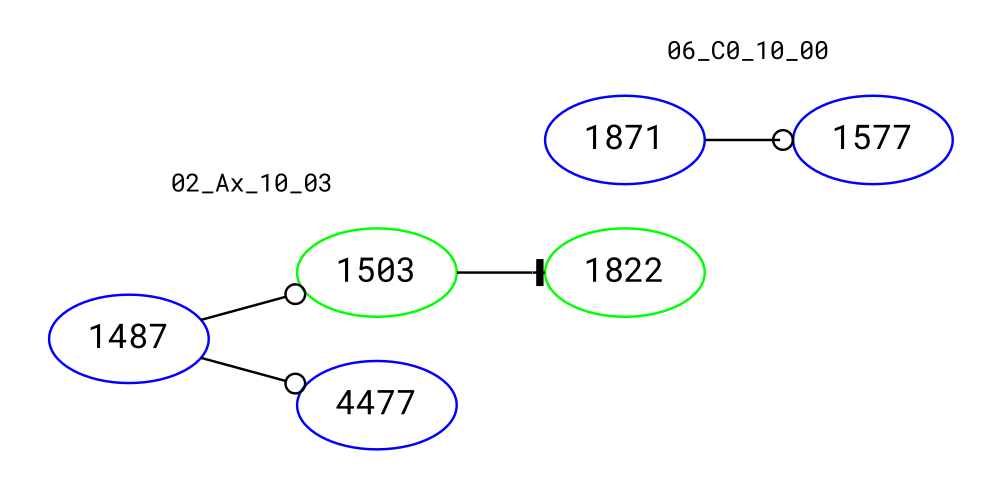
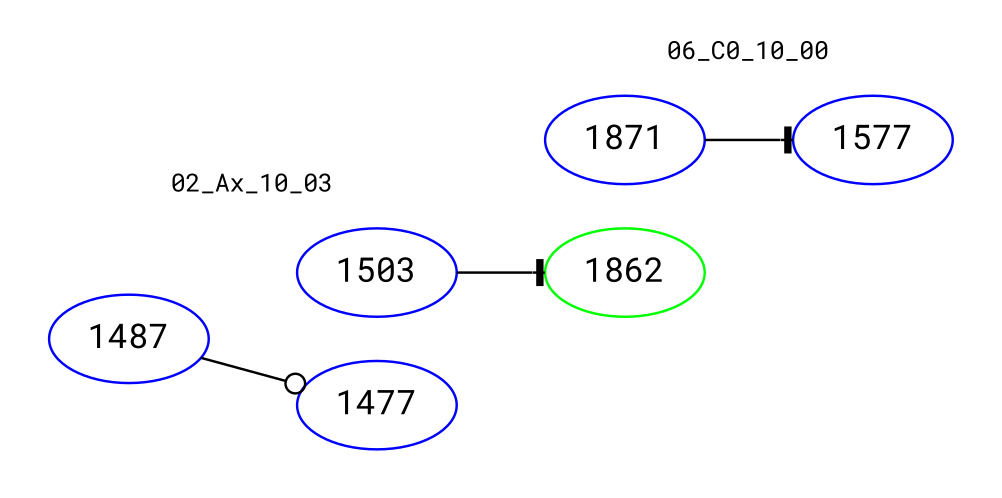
(743, 140) -> (743, 140)
(377, 273) -> (377, 273)
(625, 273) -> (625, 273)
(243, 308) -> none
(377, 405) -> (377, 405)
